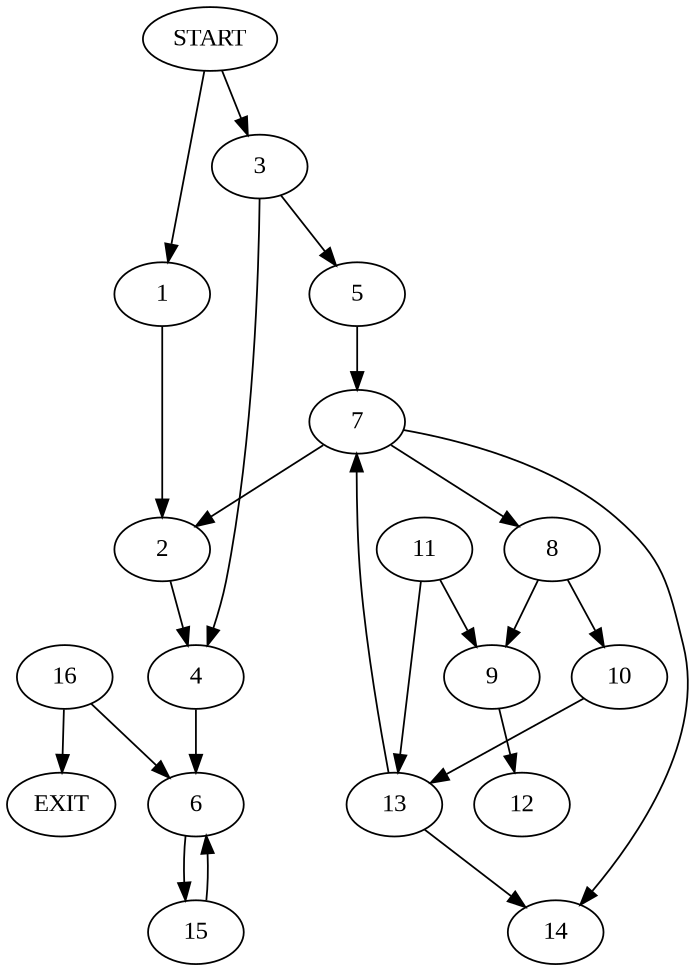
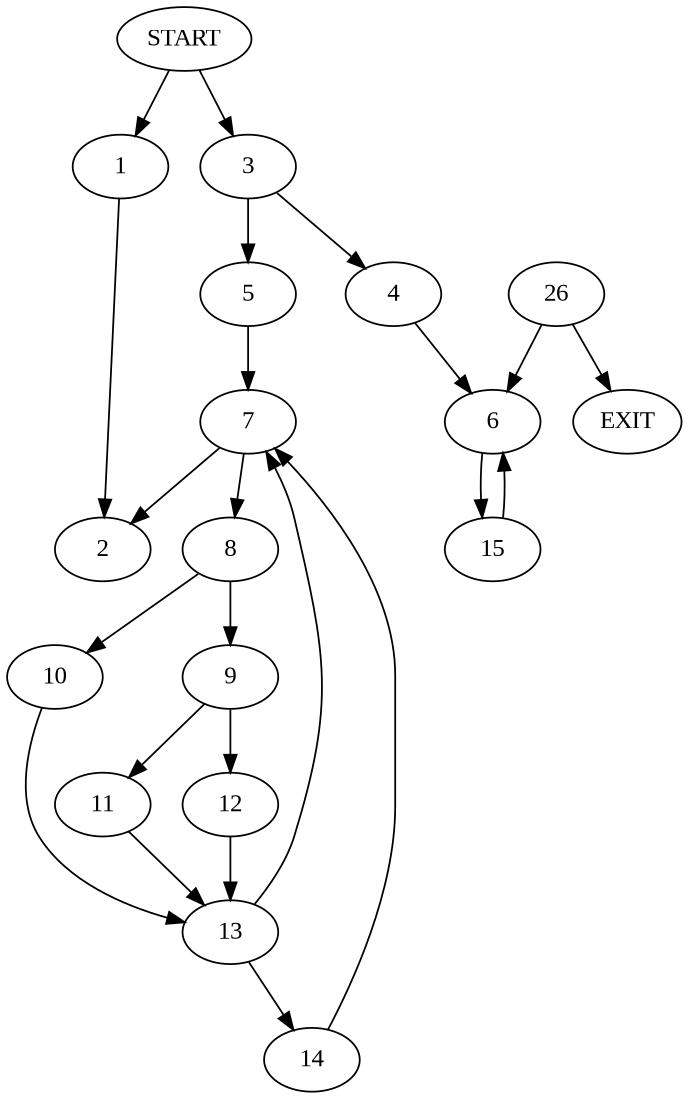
(669, 593) -> (395, 736)
(177, 605) -> none
(454, 605) -> (173, 734)
(65, 677) -> (556, 294)
none -> (230, 860)
